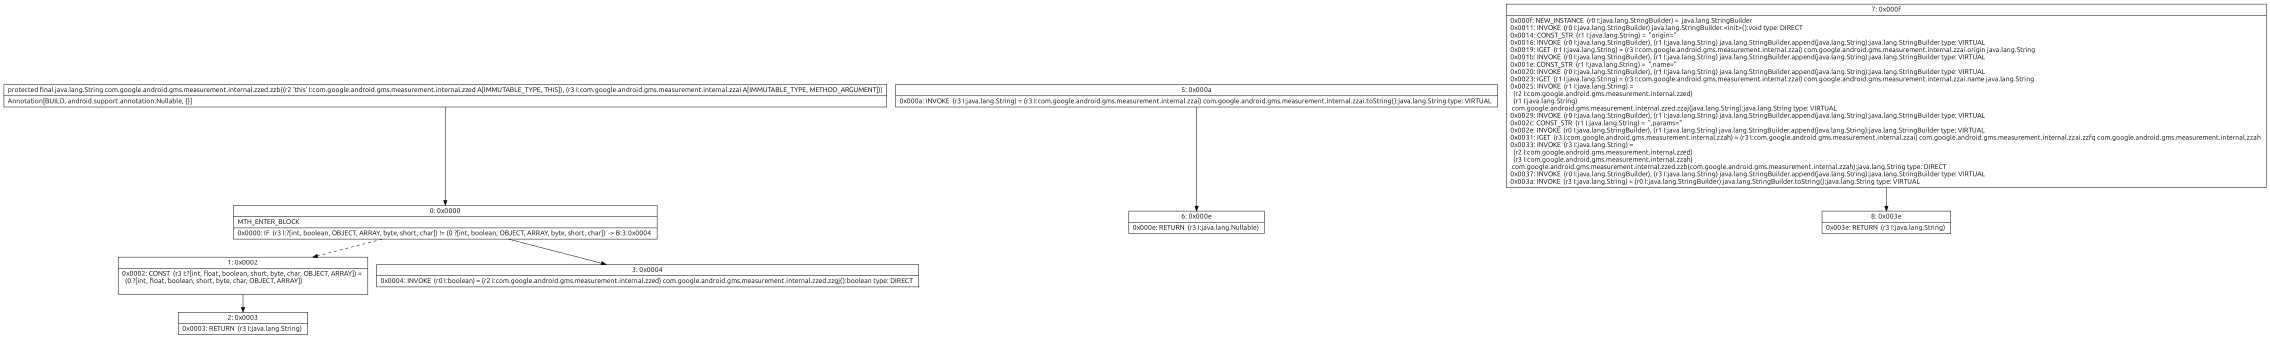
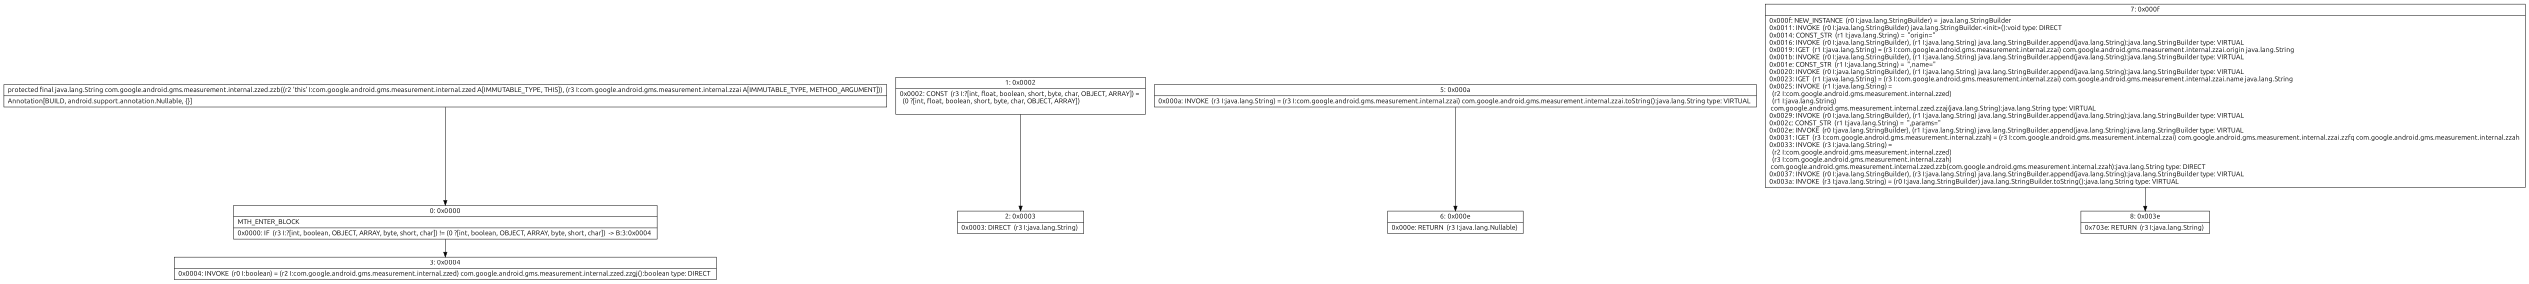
(1886, 228) -> (2145, 228)
(350, 248) -> none
(243, 329) -> (1021, 228)
